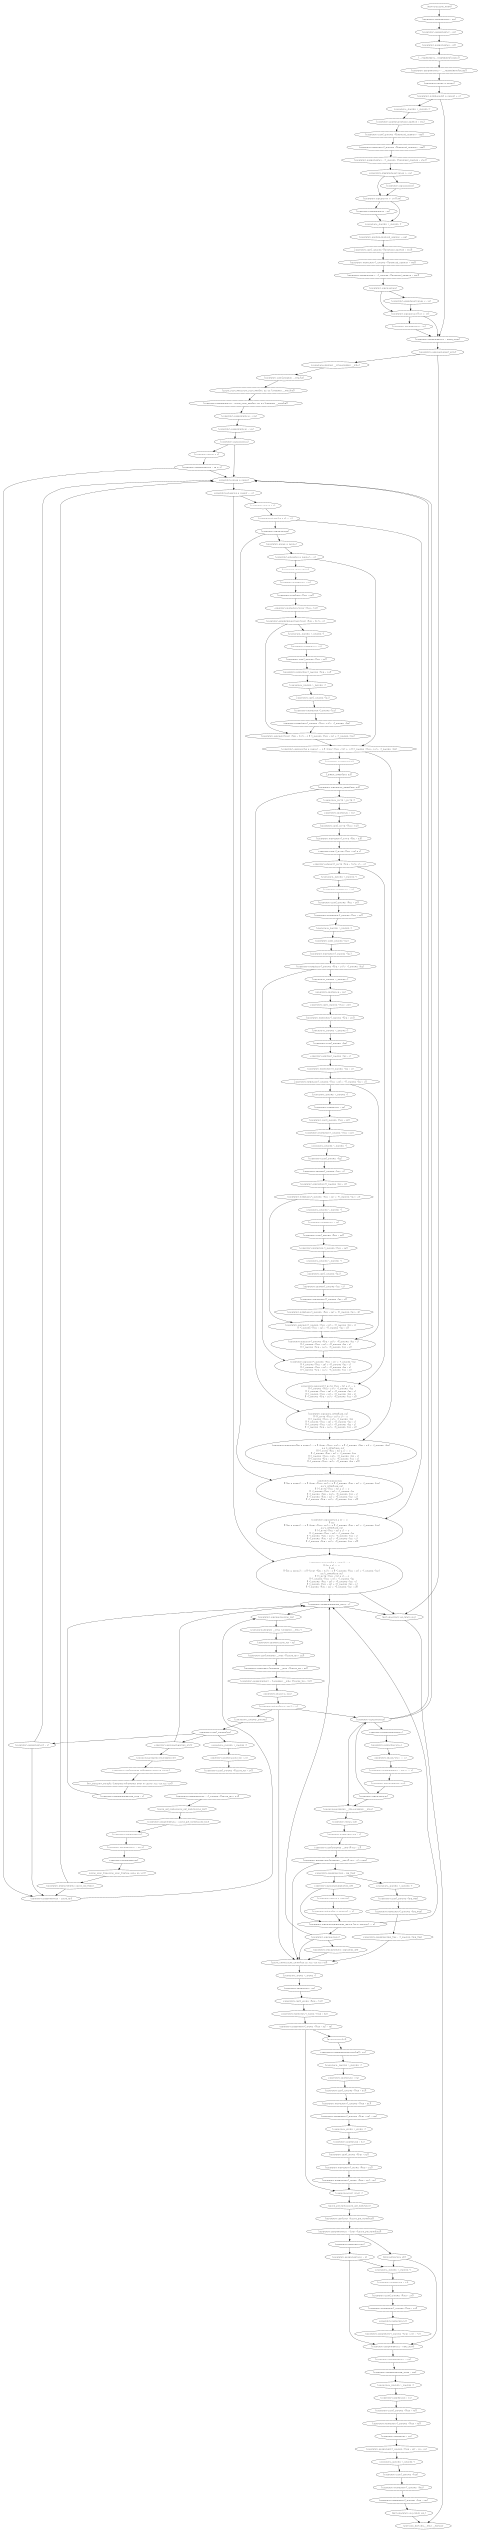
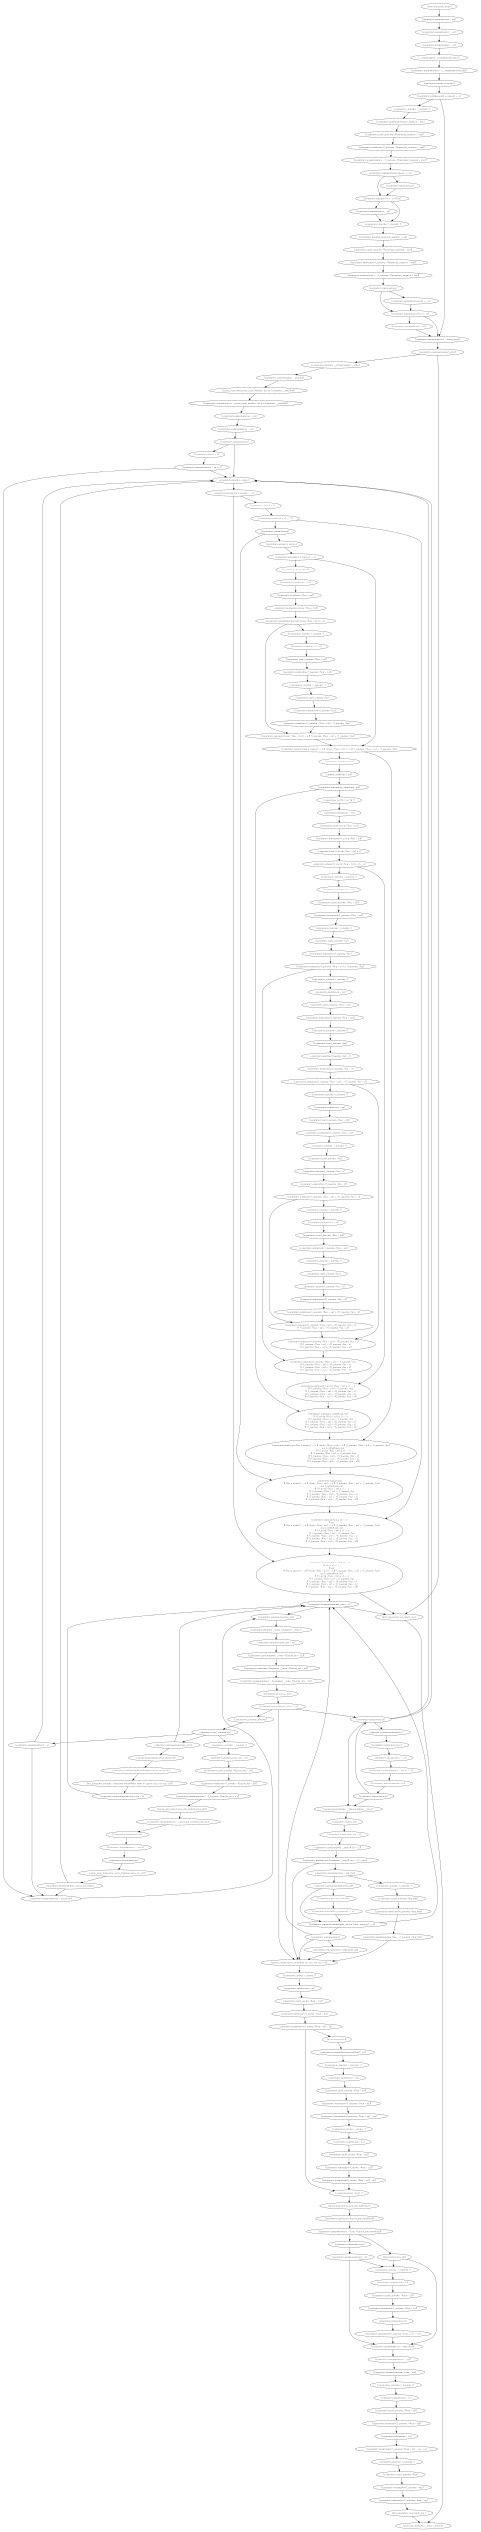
none -> (229, 1783)
